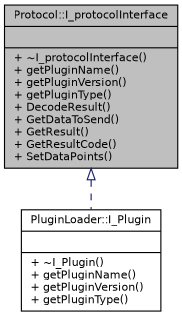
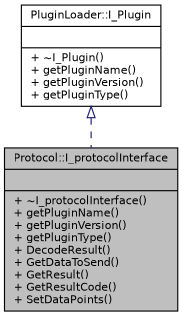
(91, 195) -> (91, 133)
